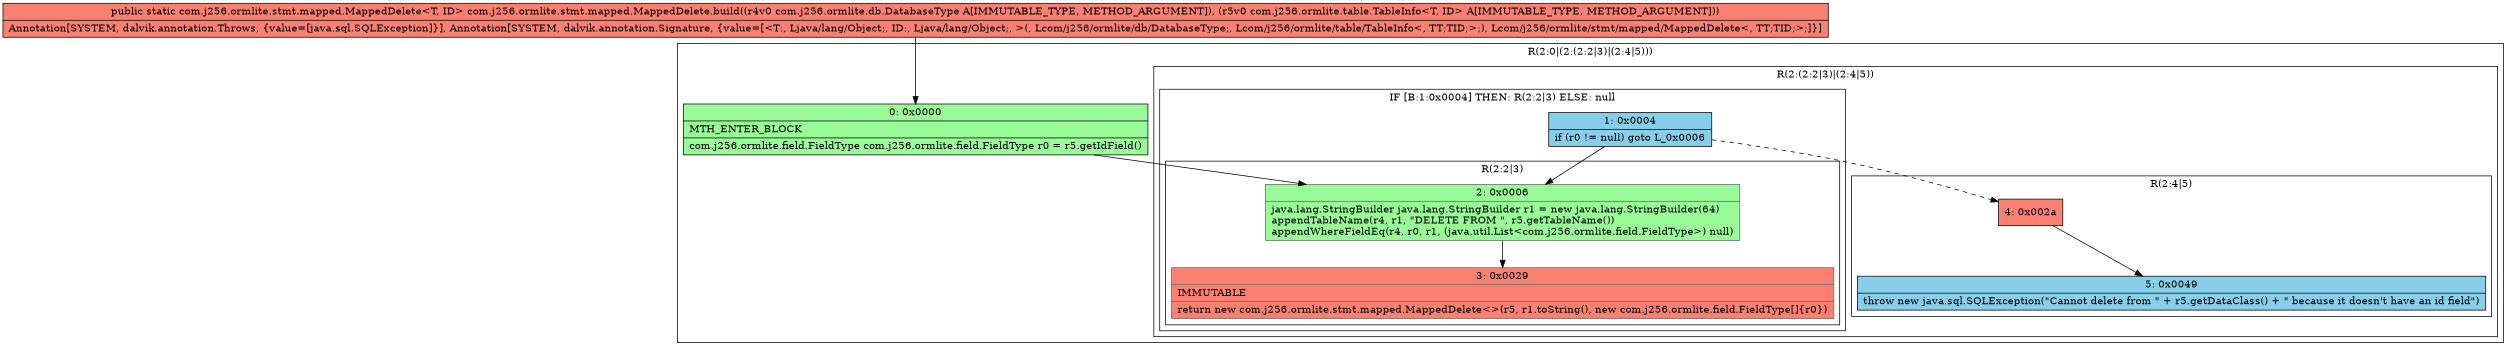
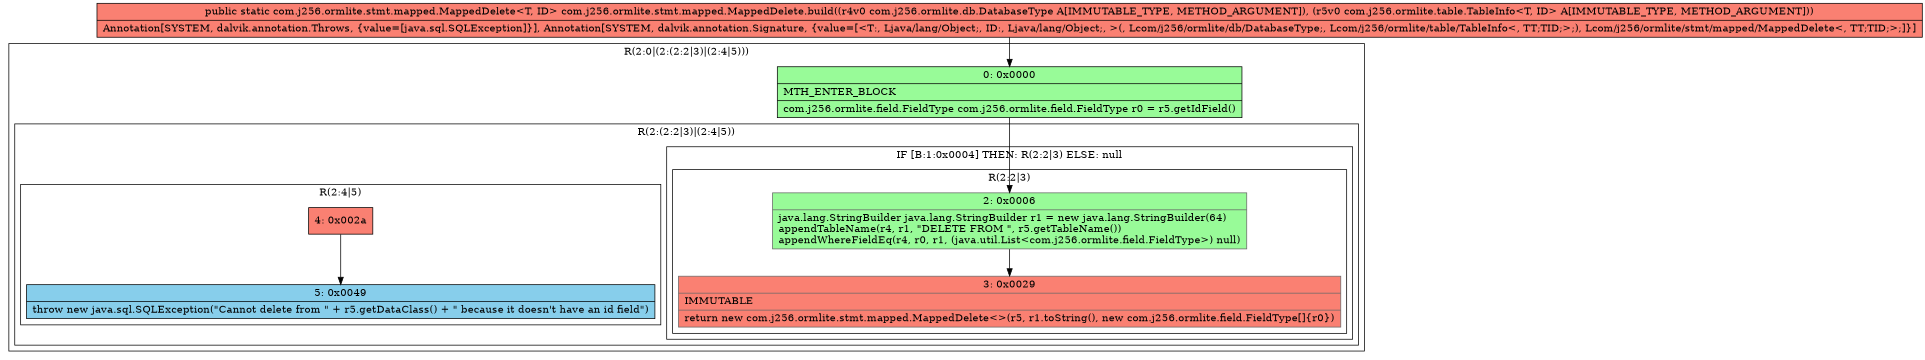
(1630, 129) -> none
